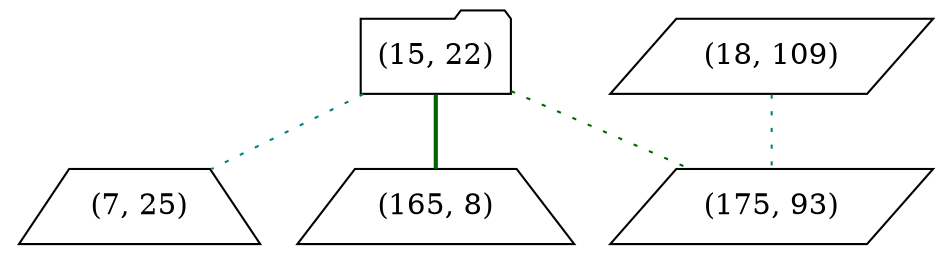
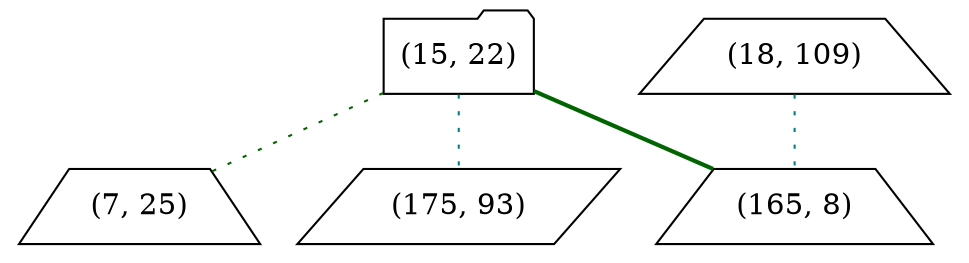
(772, 56) -> (795, 56)
(601, 130) -> (459, 132)
(287, 132) -> (298, 132)
(772, 132) -> (795, 132)
